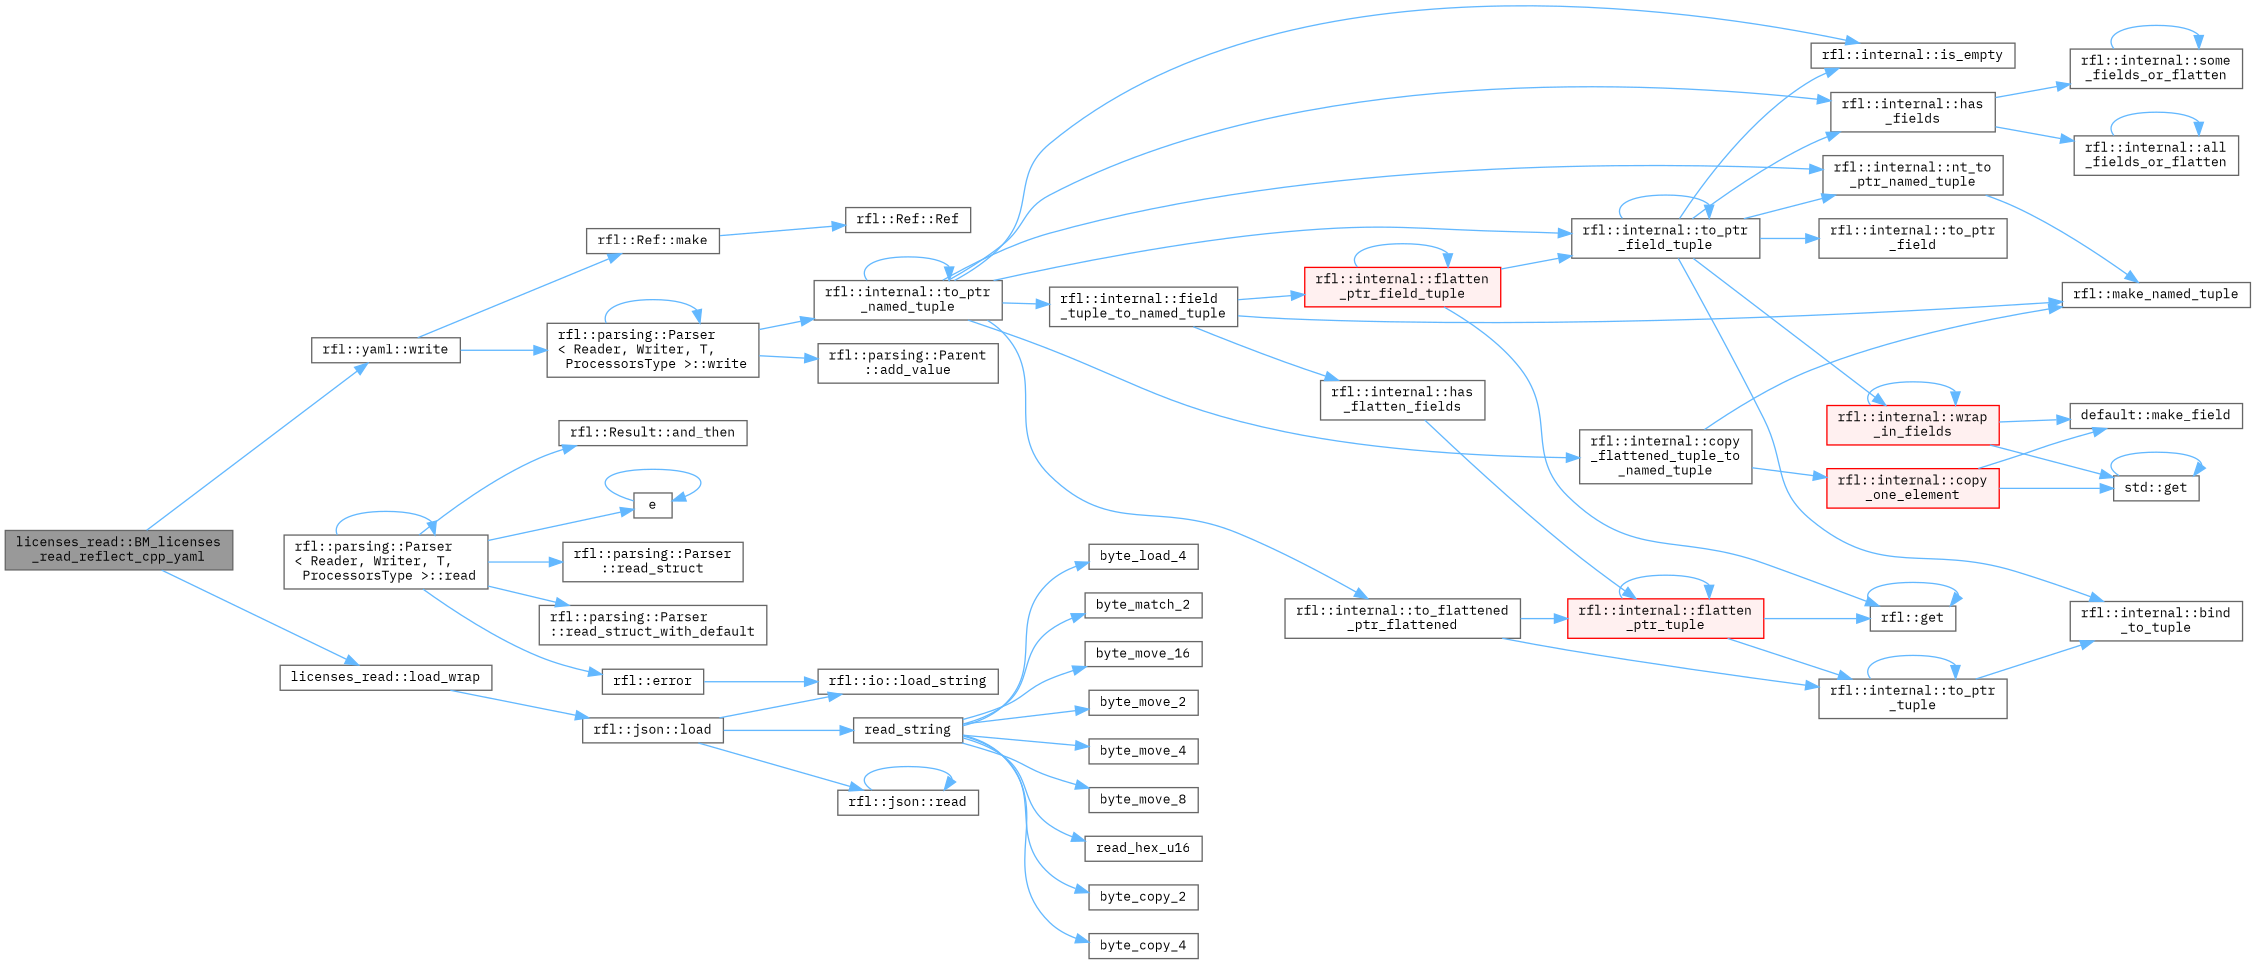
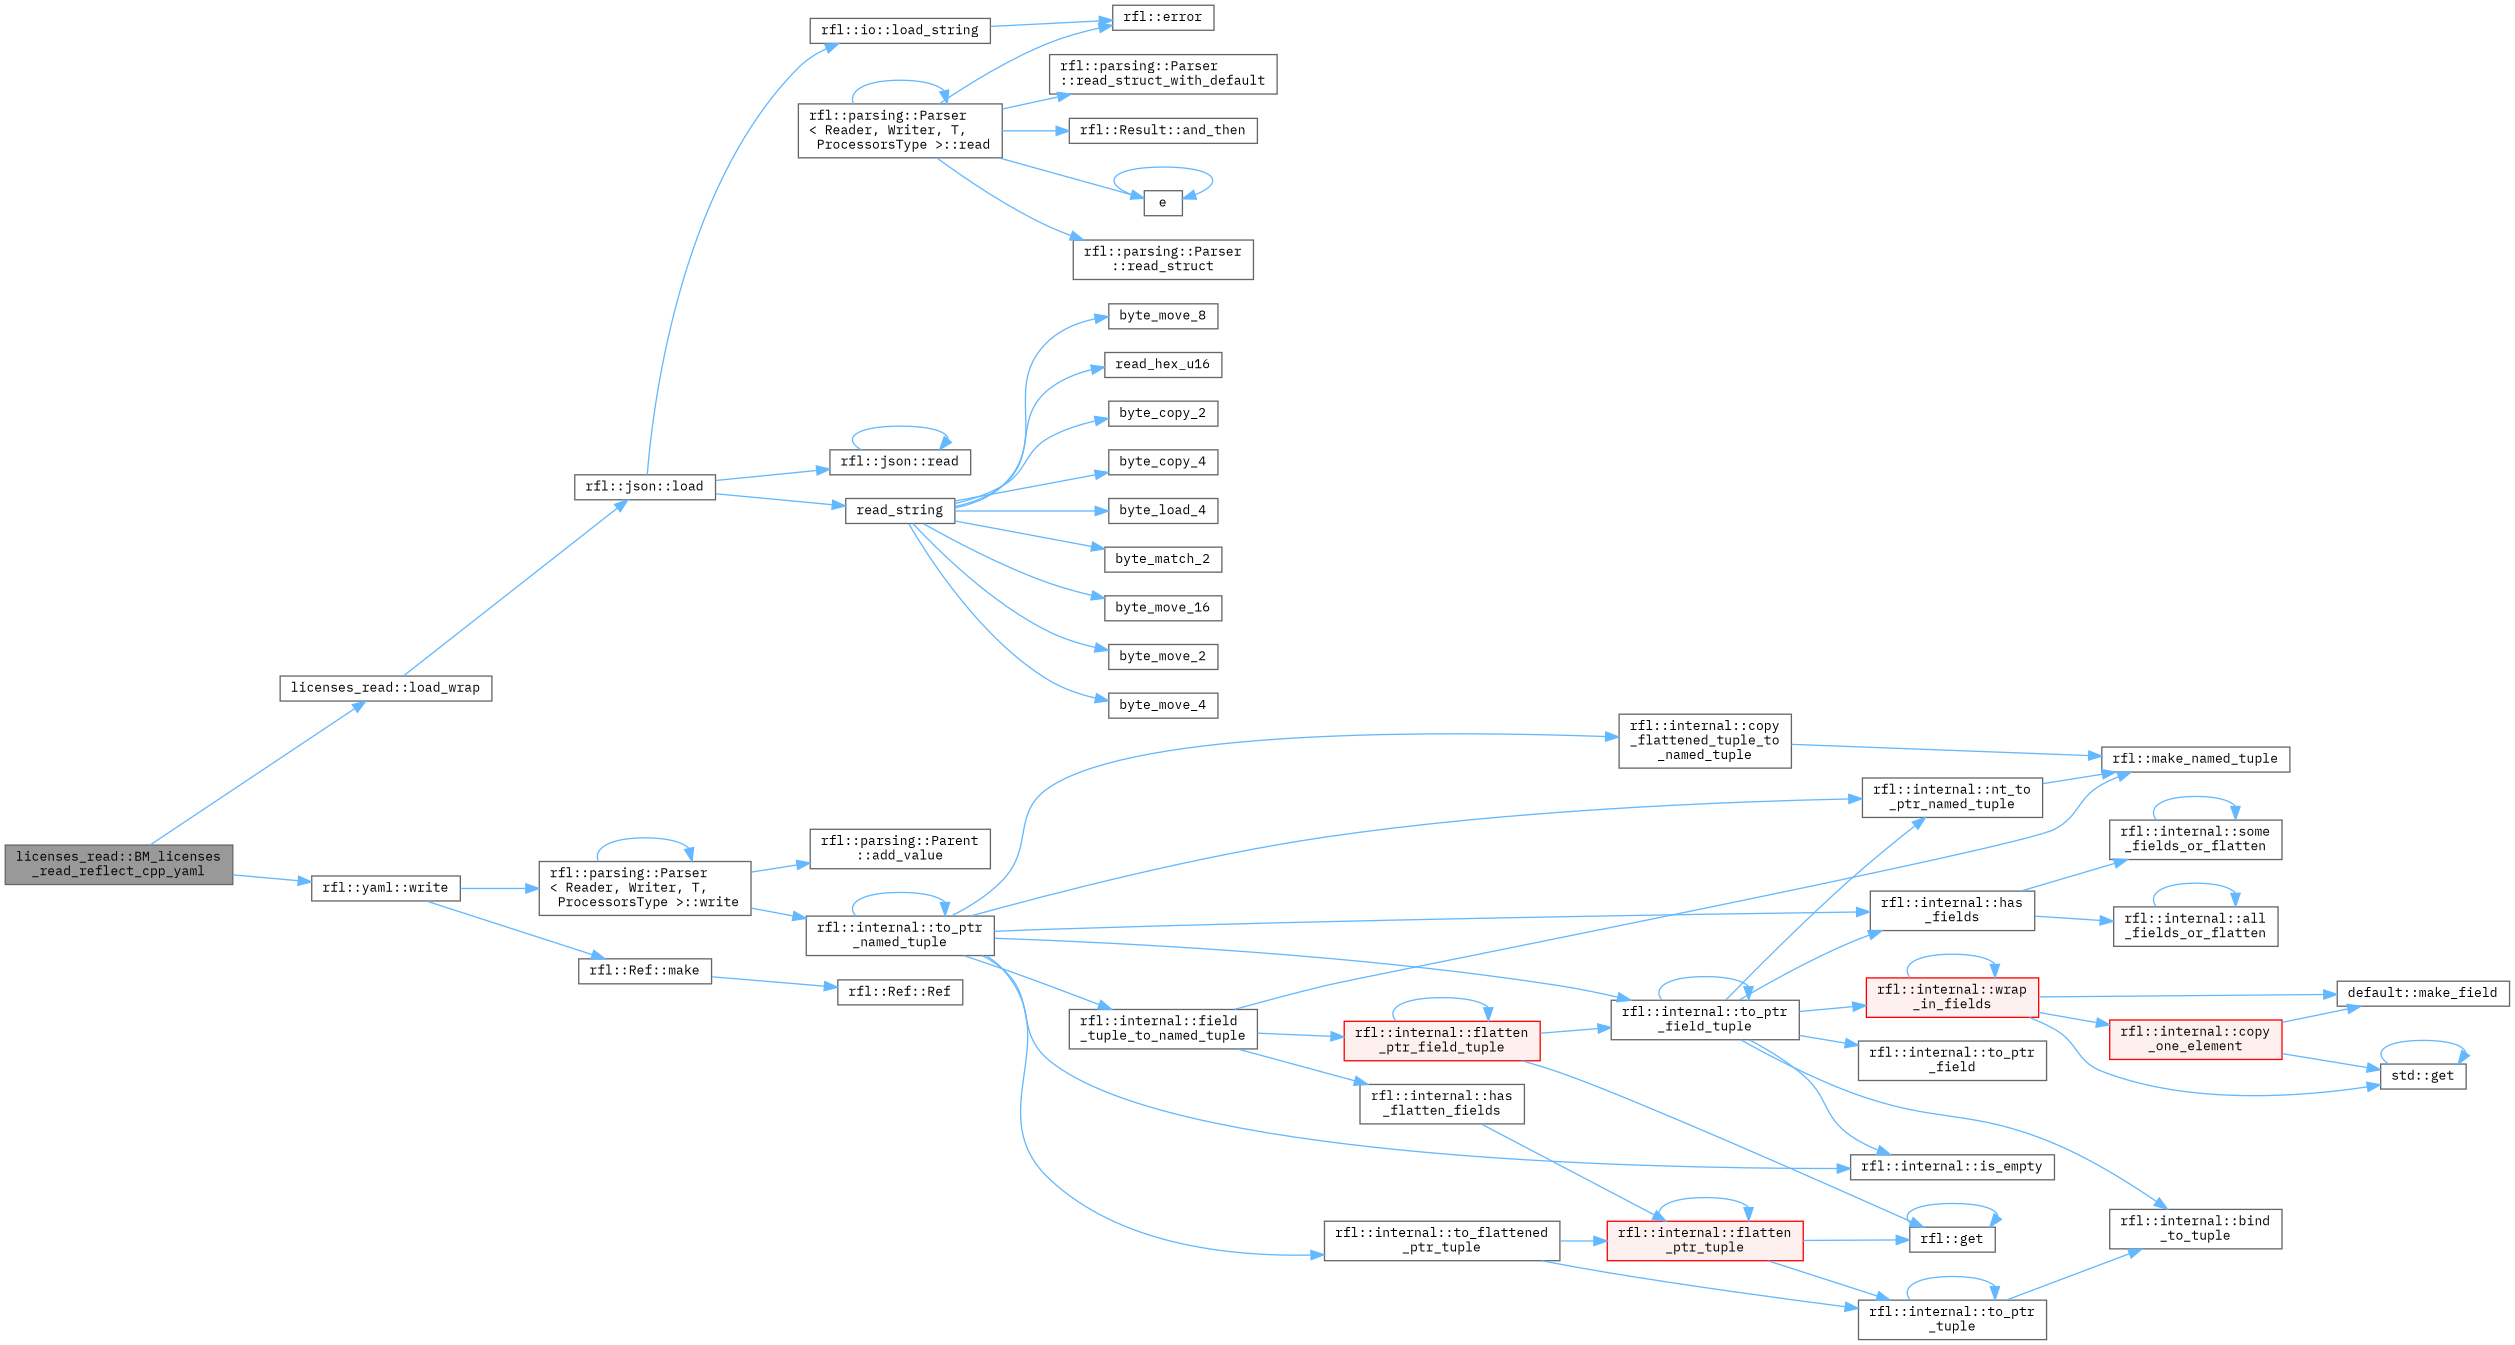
(1790, 473) -> (2068, 1018)
(1403, 619) -> (1442, 1241)
(754, 682) -> (1045, 24)
